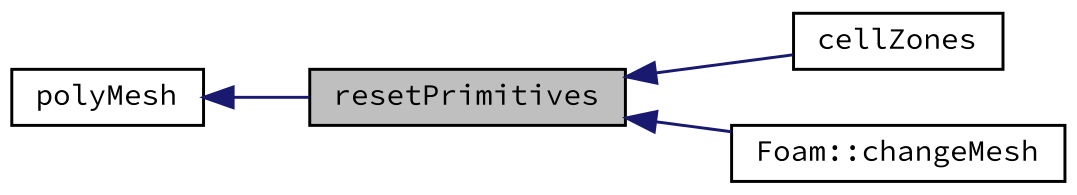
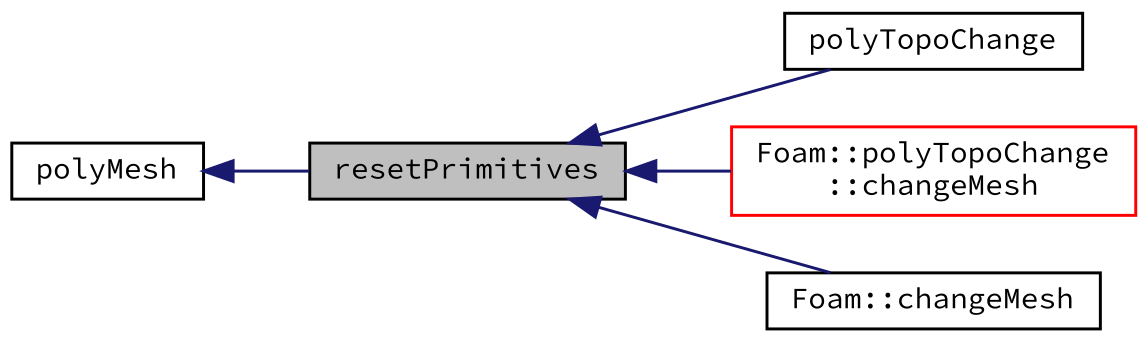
(898, 41) -> (934, 41)
none -> (934, 171)
